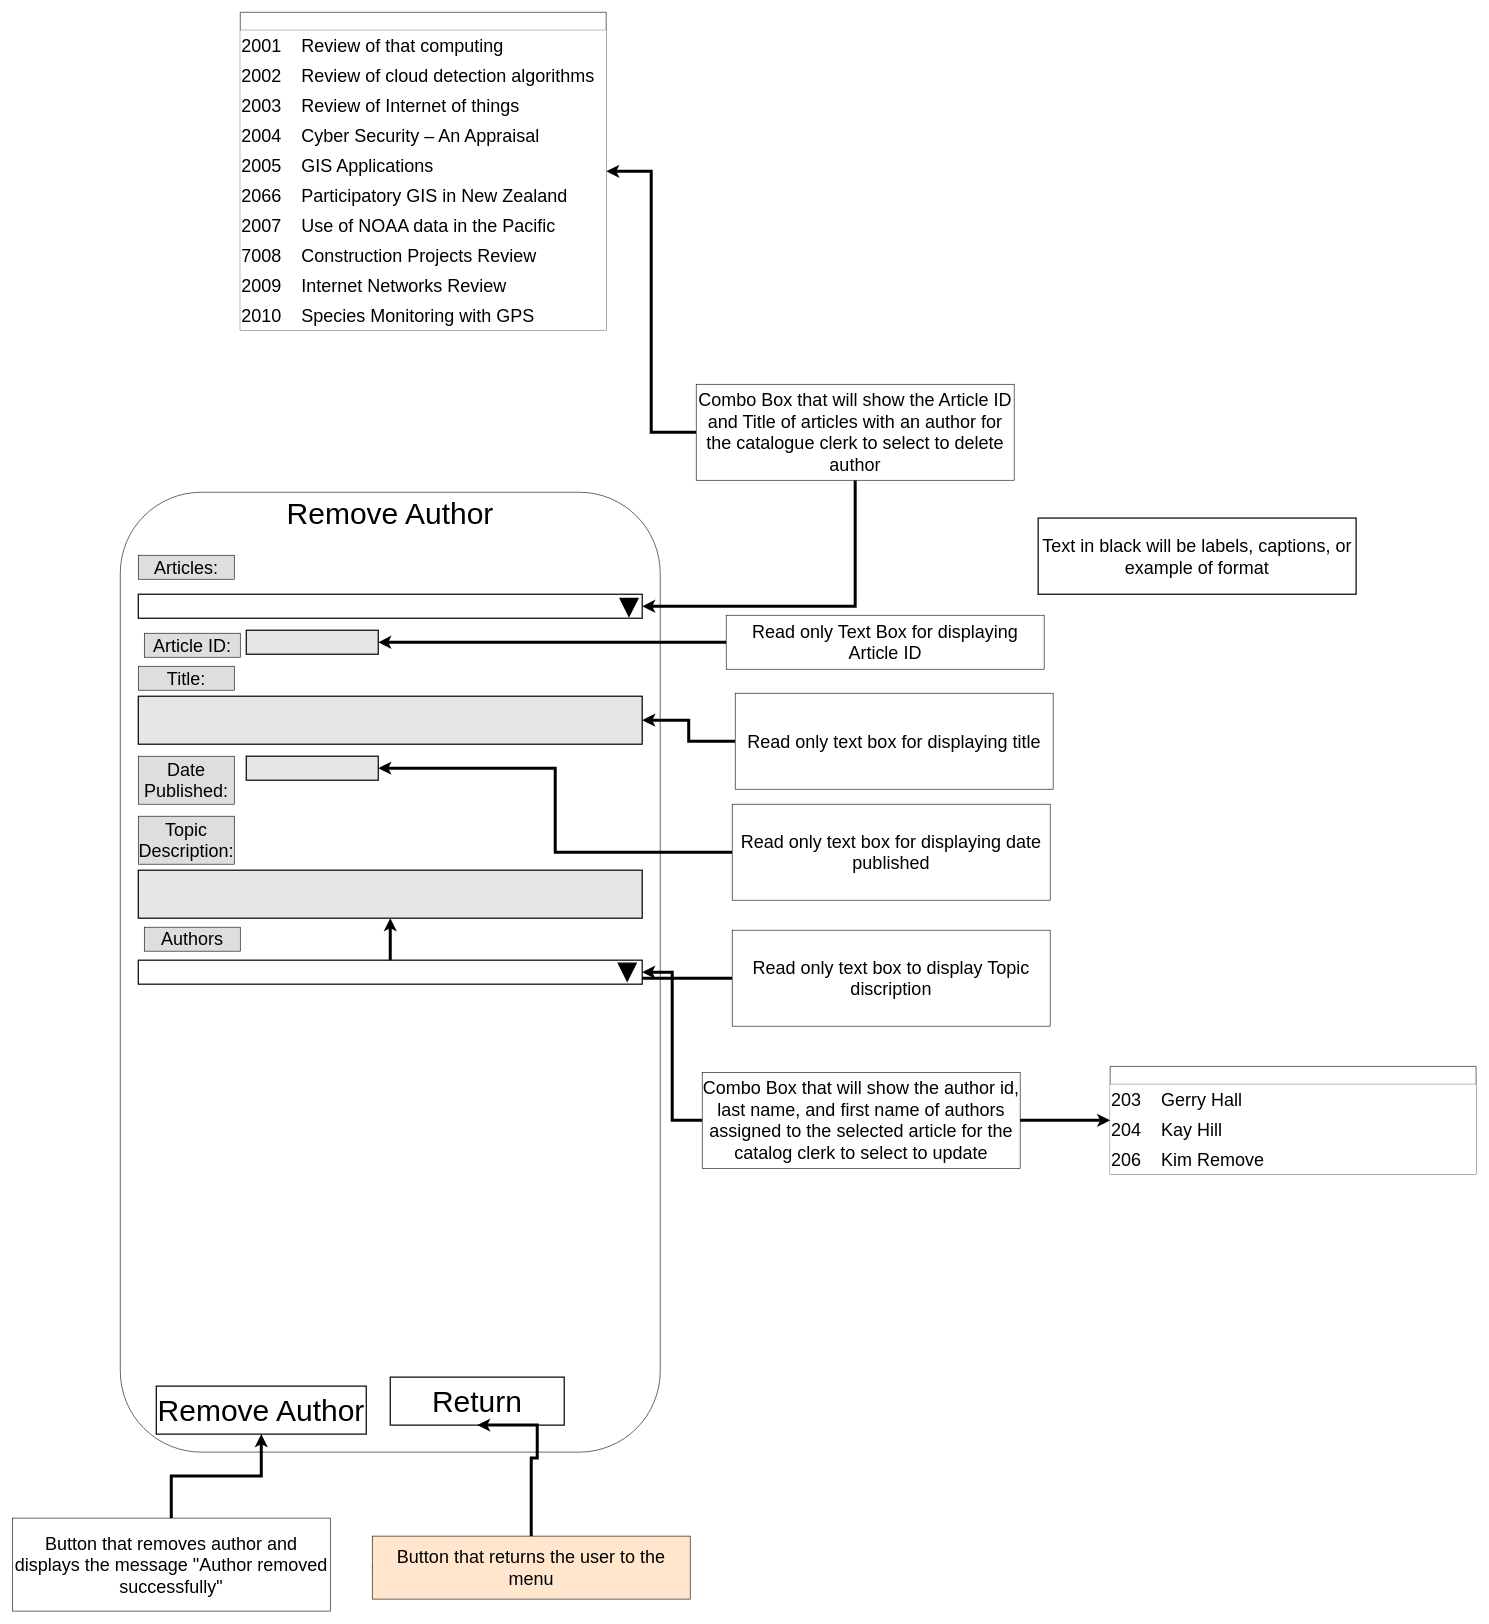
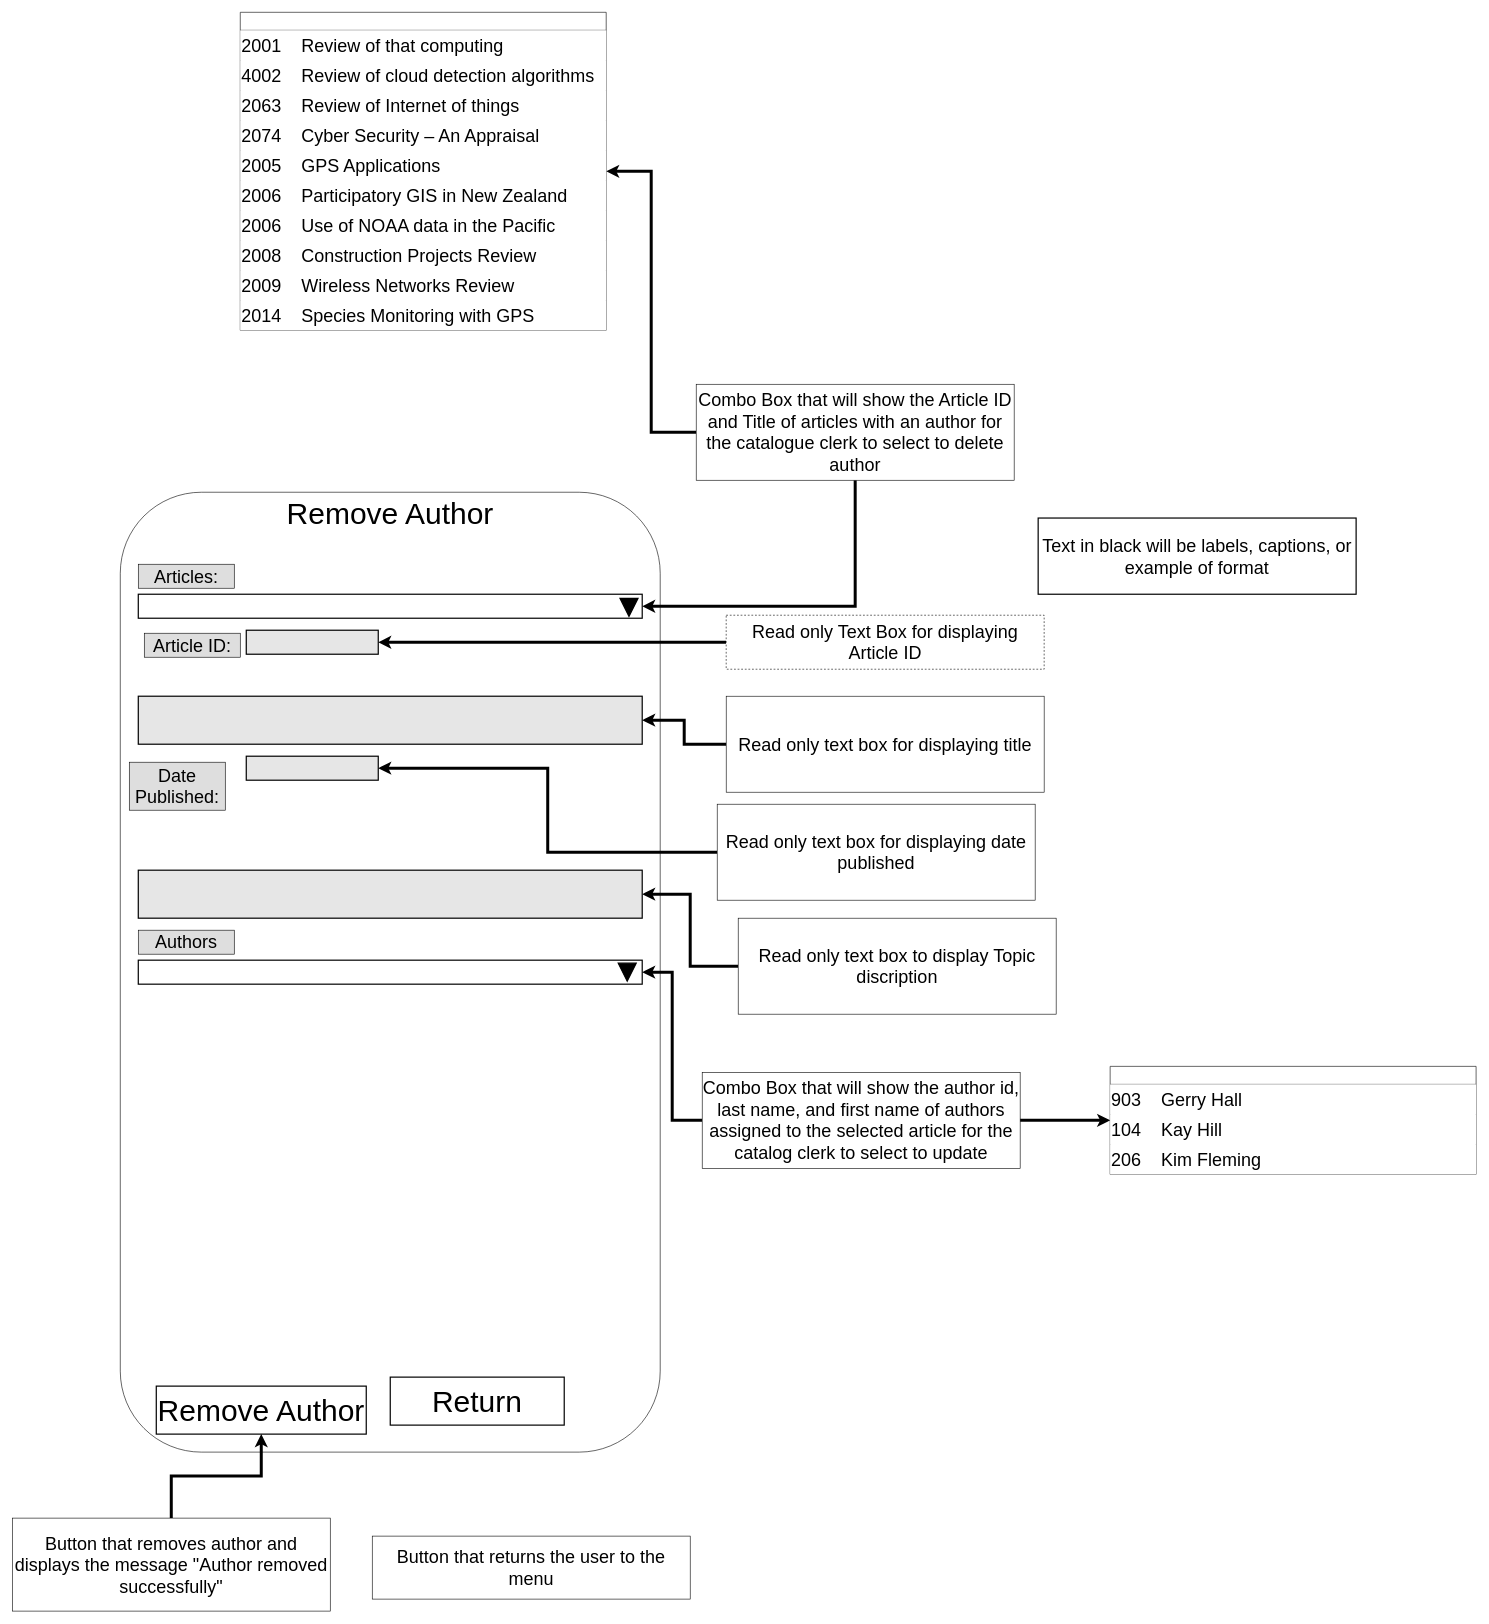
(440, 75) -> (440, 75)
(407, 105) -> (407, 105)
(409, 135) -> (409, 135)
(351, 165) -> (351, 165)
(422, 195) -> (422, 195)
(415, 225) -> (415, 225)
(411, 255) -> (411, 255)
(393, 285) -> (389, 285)
(399, 315) -> (399, 315)
(186, 567) -> (186, 576)
(885, 642) -> (885, 642)
(186, 678) -> none
(894, 741) -> (885, 744)
(186, 780) -> (177, 786)
(186, 840) -> none
(891, 852) -> (876, 852)
(192, 939) -> (186, 942)
(891, 978) -> (897, 966)
(1188, 1100) -> (1188, 1100)
(1175, 1130) -> (1175, 1130)
(1190, 1160) -> (1191, 1160)
(537, 1458) -> none
(531, 1568) -> (531, 1568)
